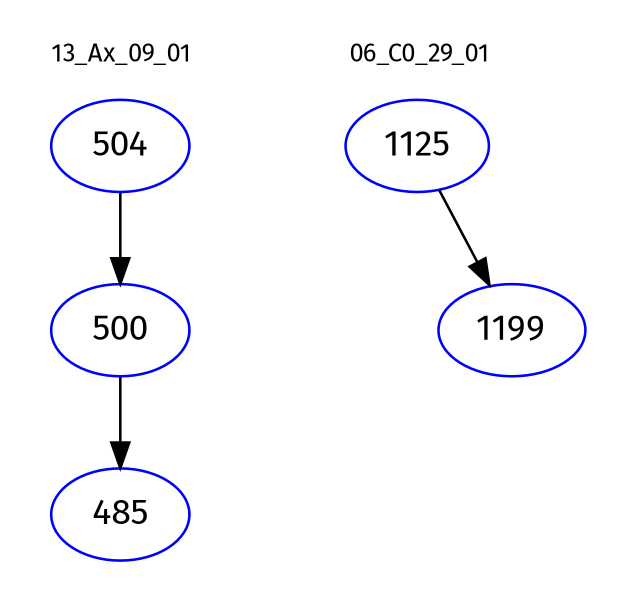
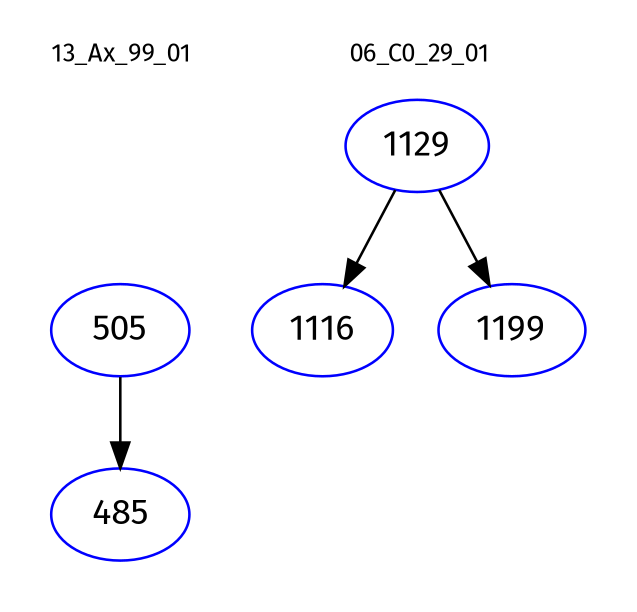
(122, 55) -> (122, 55)
(120, 146) -> none
(417, 146) -> (417, 146)
(120, 330) -> (120, 330)
none -> (323, 330)
